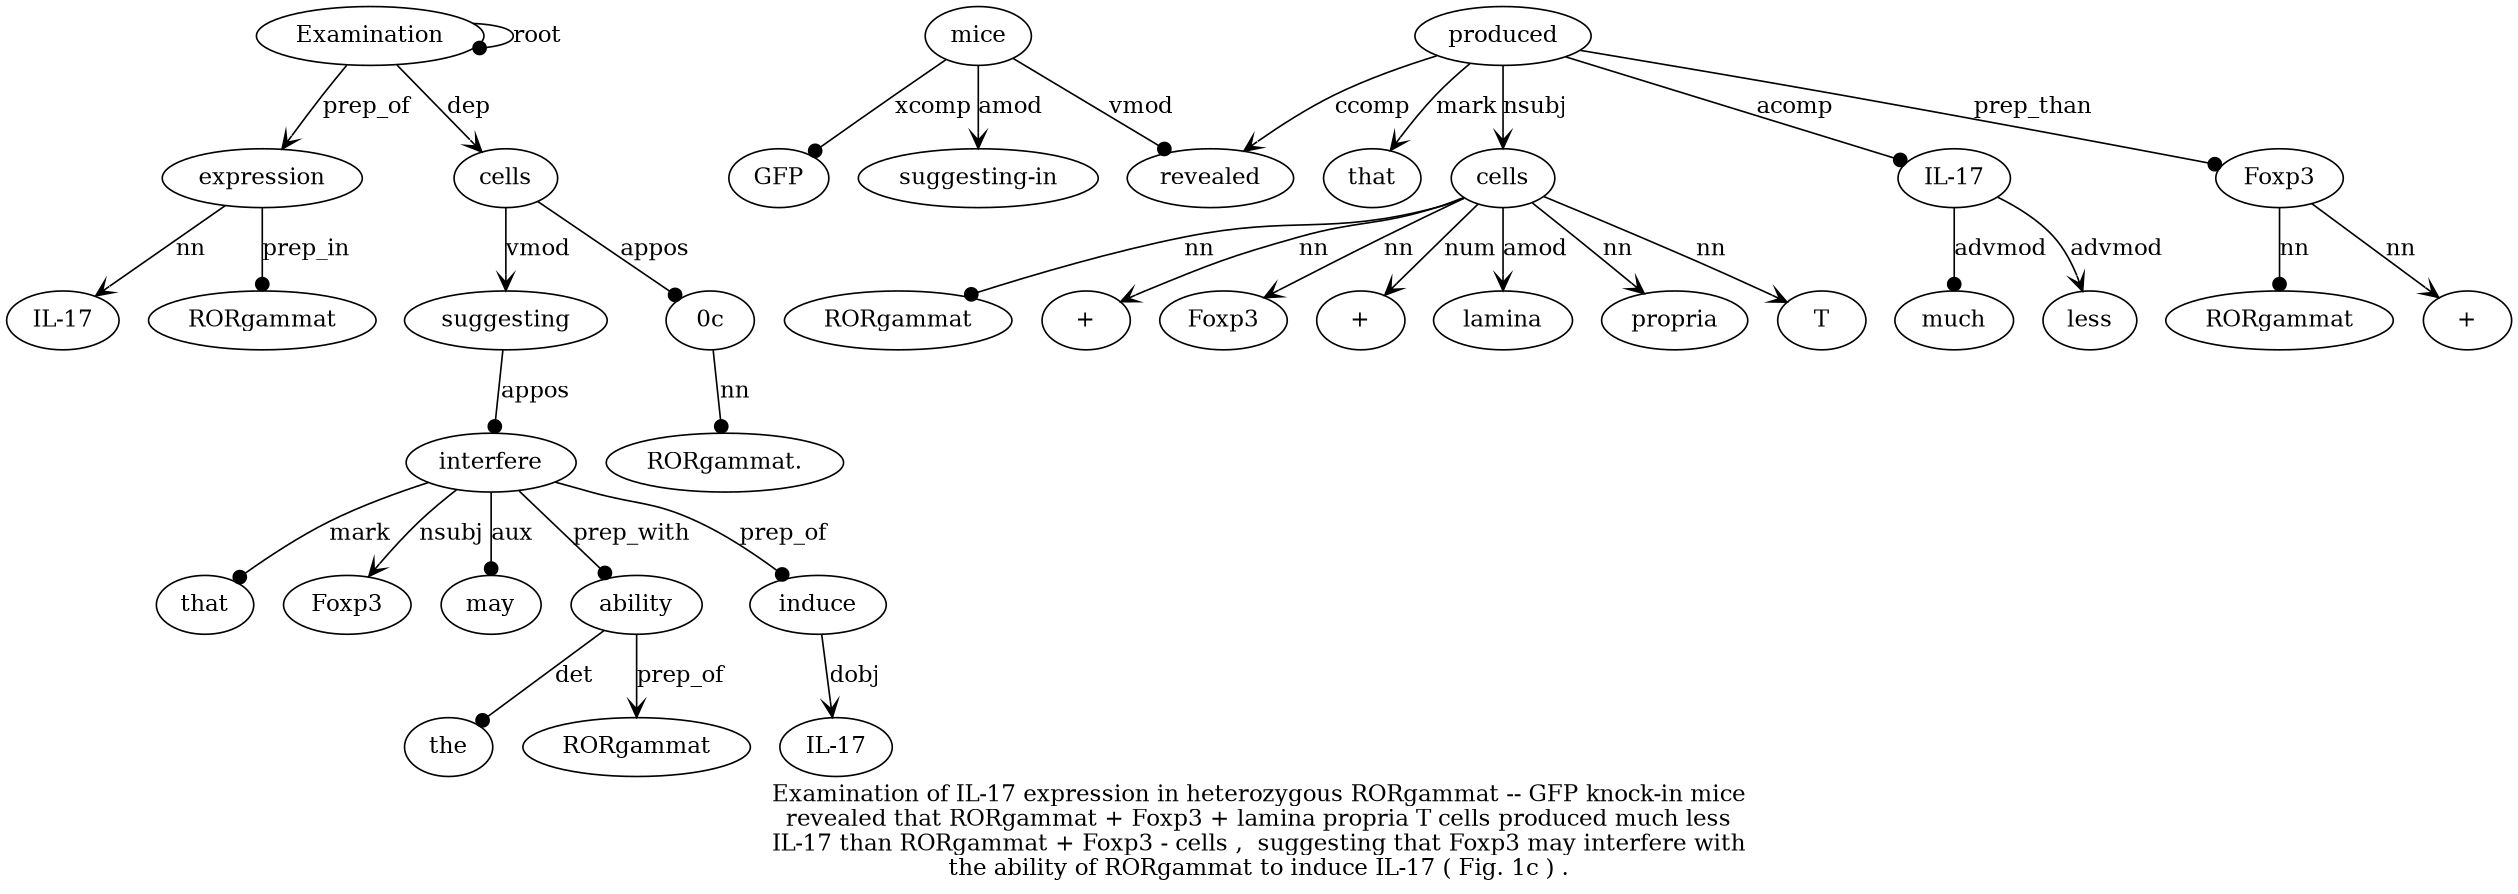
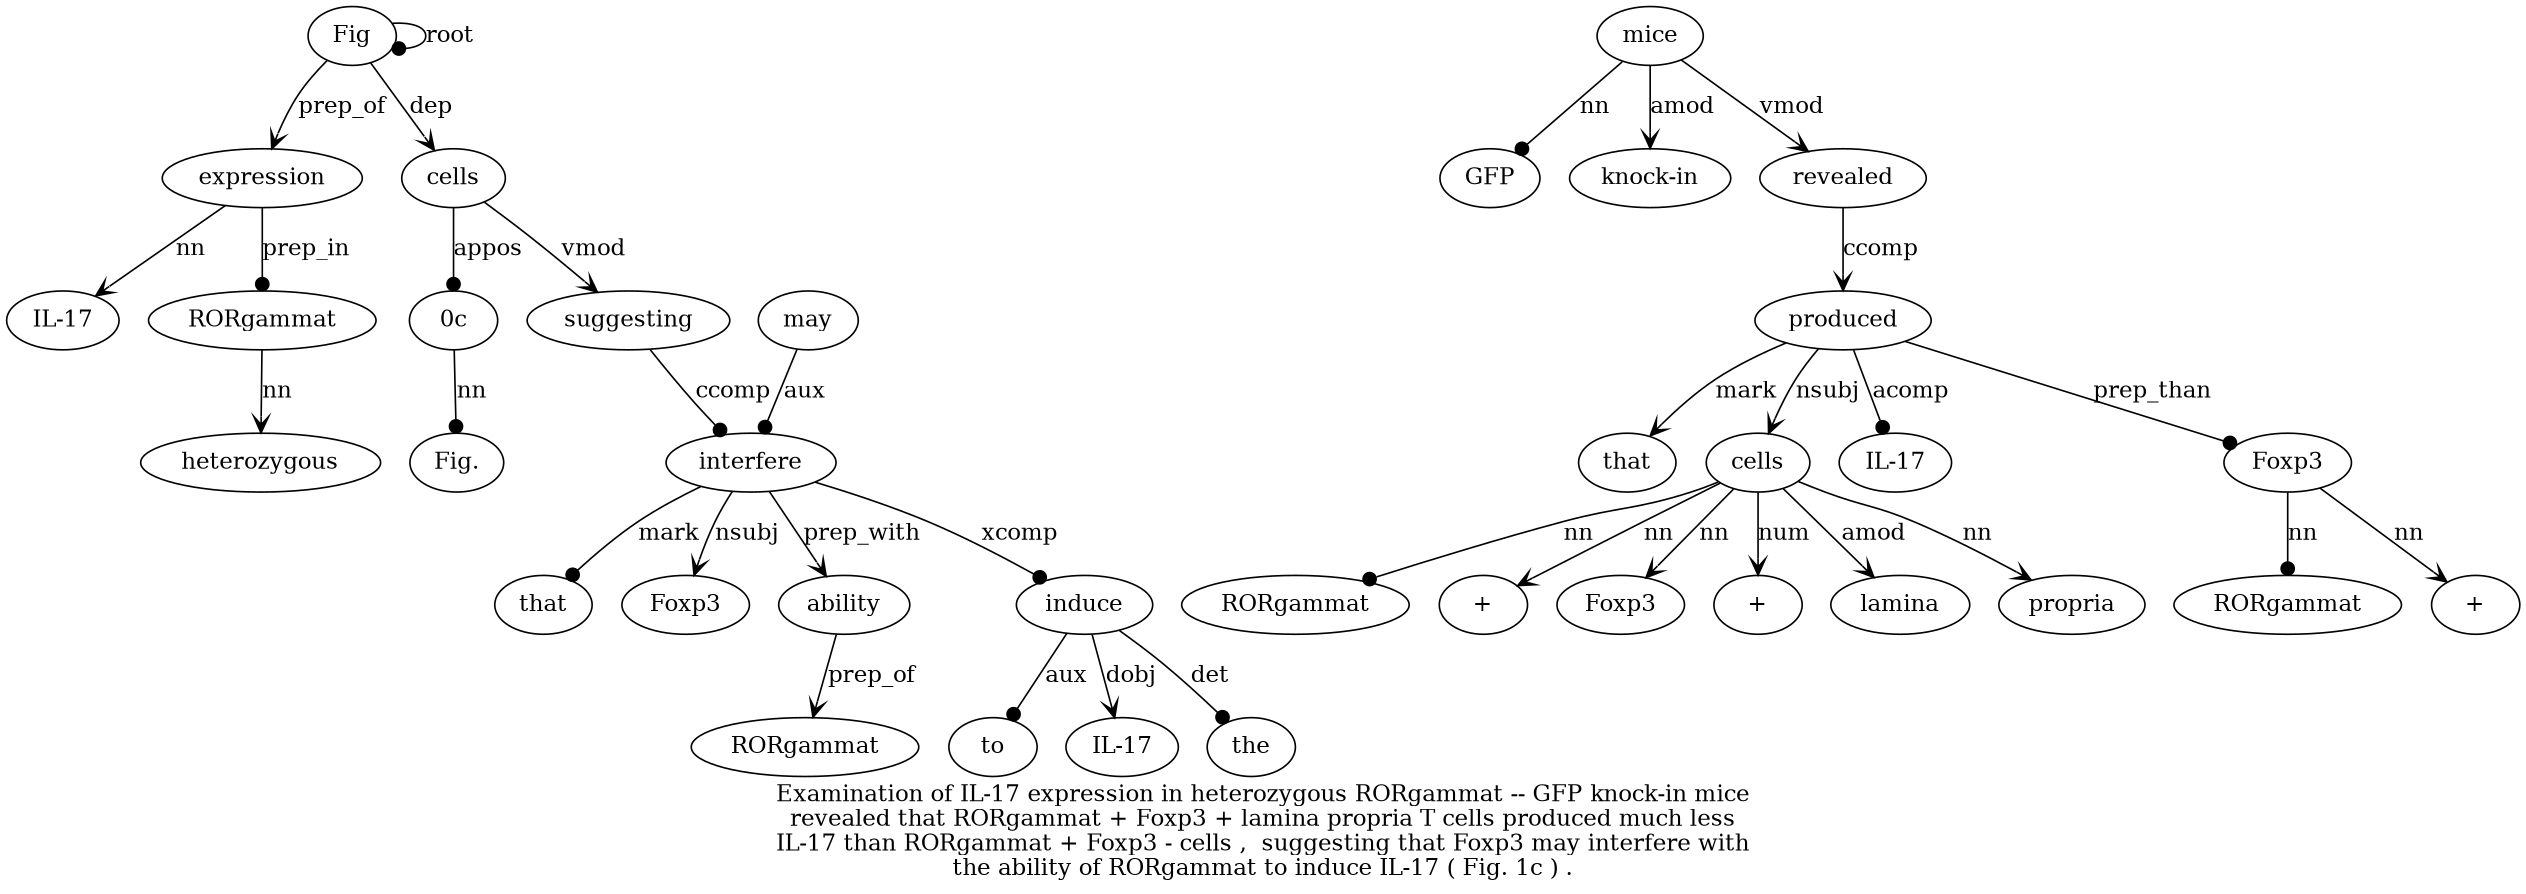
(370, 36) -> (352, 36)
(1343, 91) -> (1843, 241)
(1086, 102) -> (1738, 101)
(933, 107) -> (1595, 107)
(978, 178) -> (1650, 178)
(1822, 320) -> none
(1954, 320) -> none
(2090, 320) -> none
(536, 392) -> (733, 392)
none -> (261, 463)
(725, 463) -> (457, 463)
(491, 527) -> (782, 385)
(560, 530) -> (793, 527)
(784, 534) -> (1020, 534)
(546, 674) -> (1170, 670)
none -> (993, 747)
